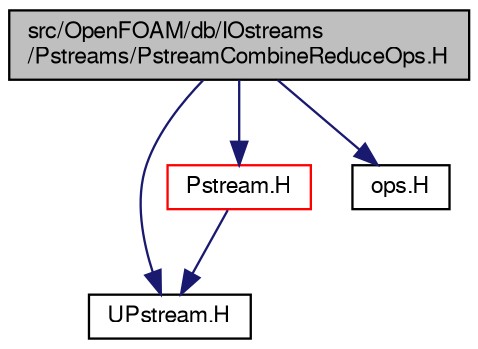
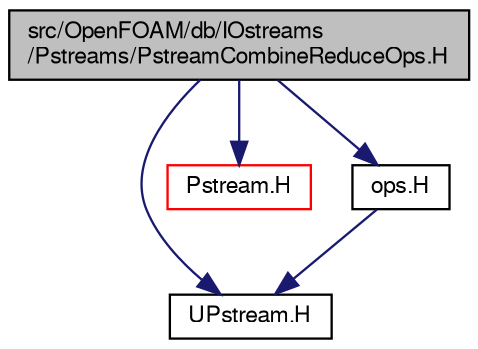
(210, 242) -> (335, 244)
